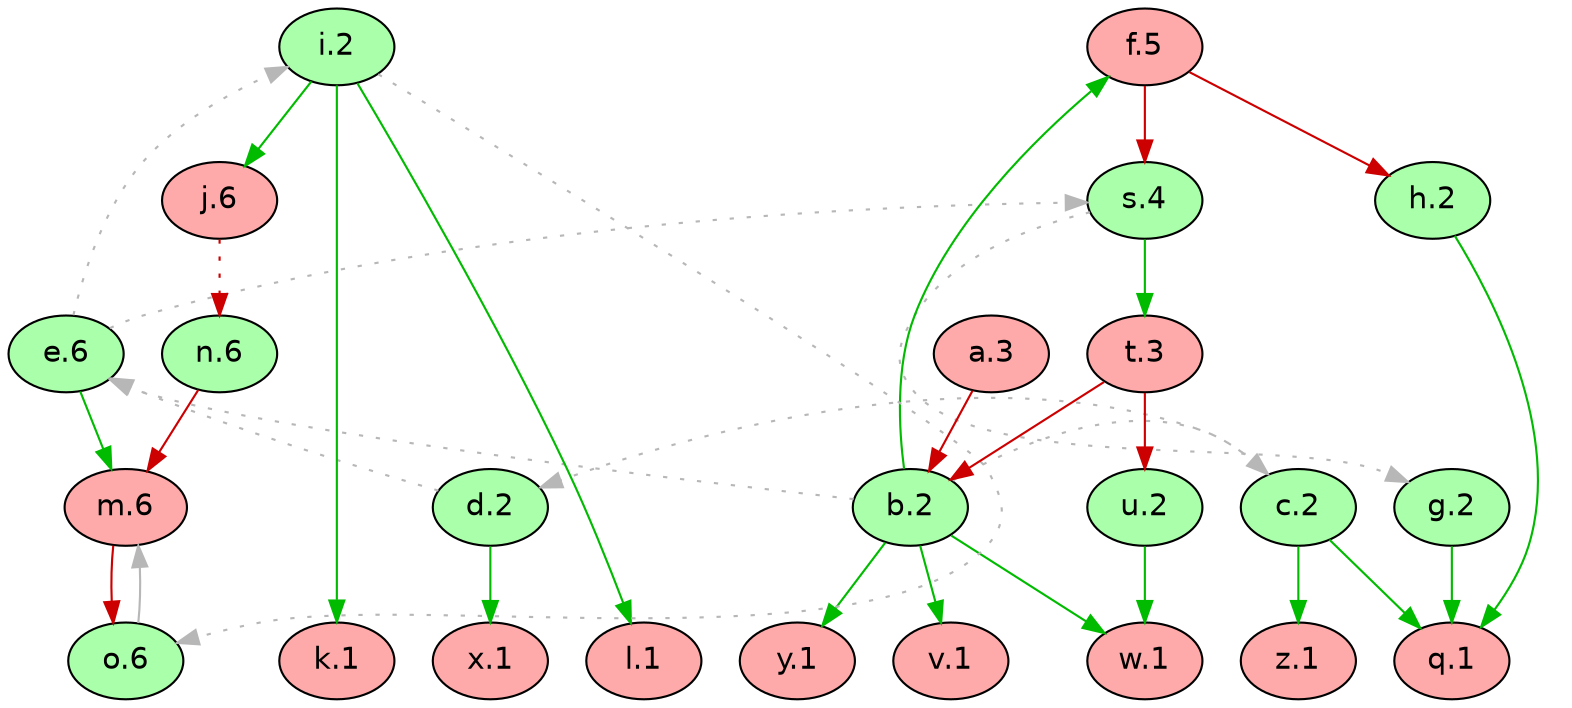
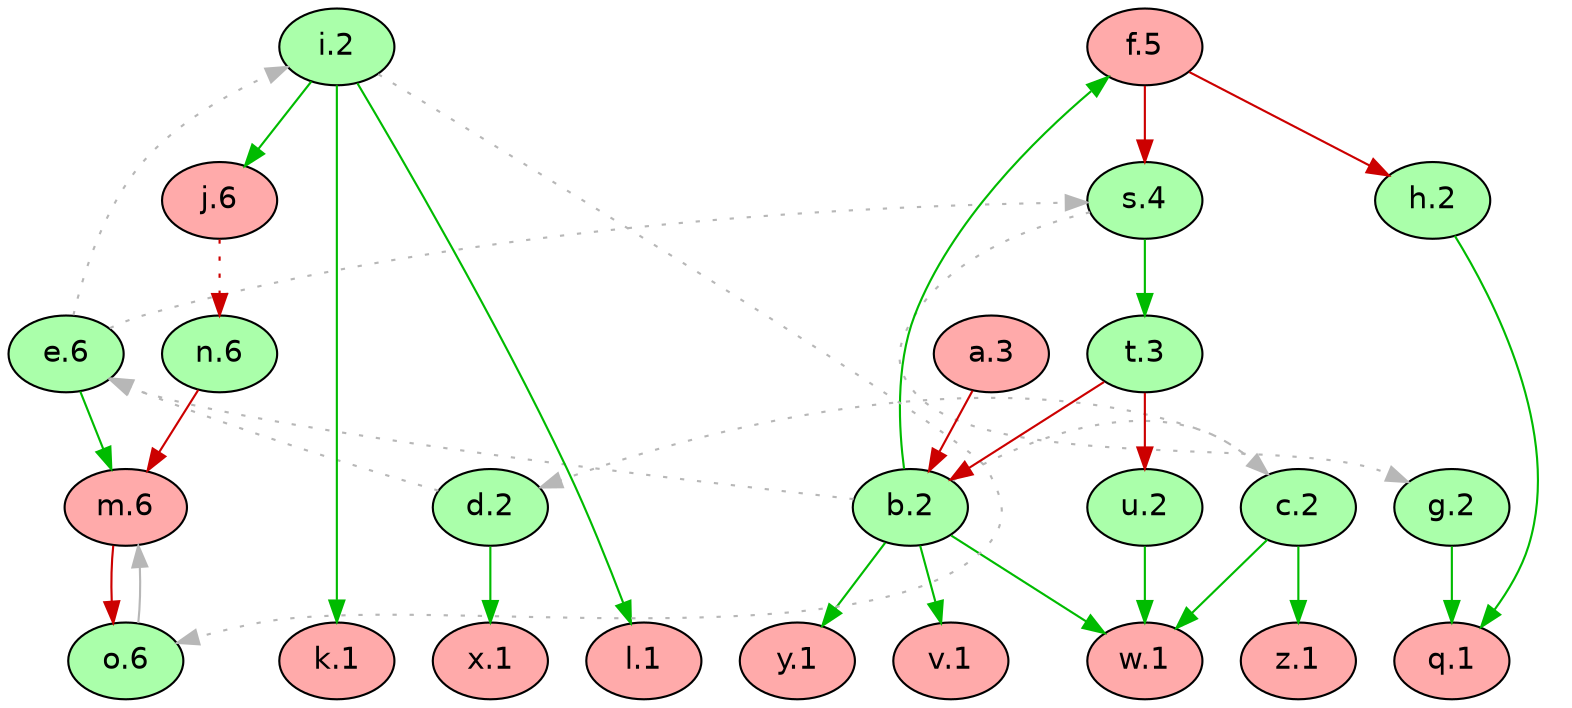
(1145, 354) -> (1145, 354)
(1367, 576) -> (1229, 576)
